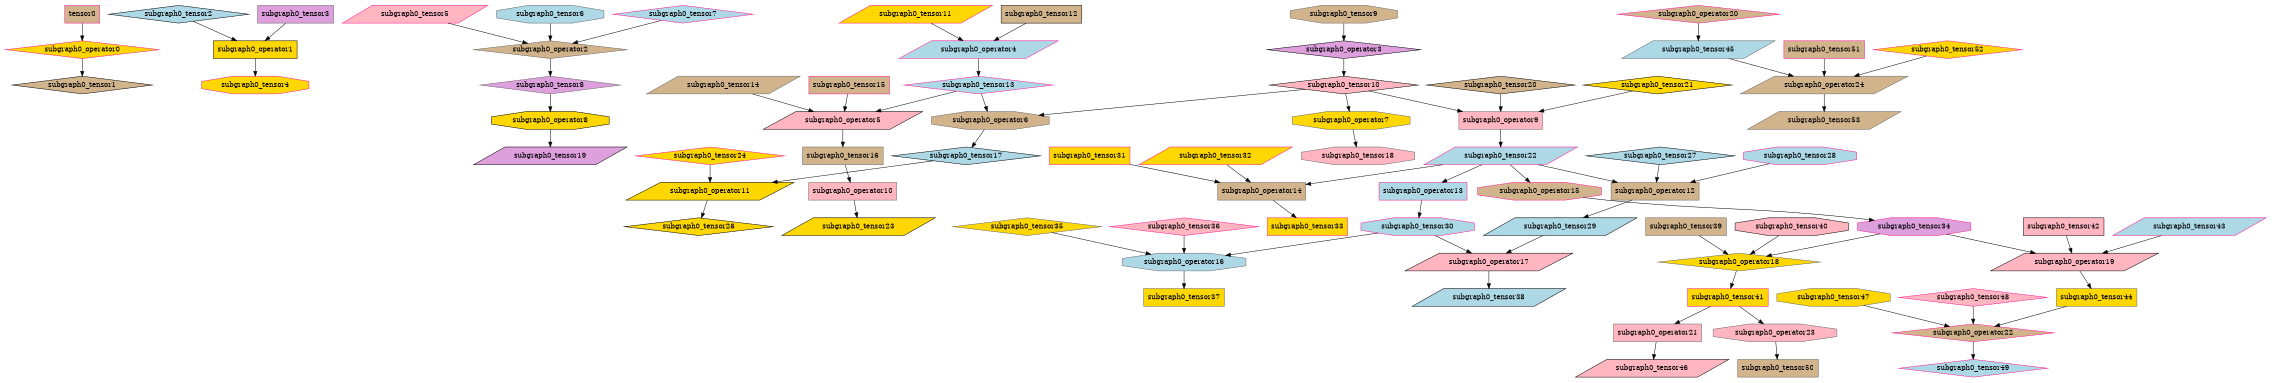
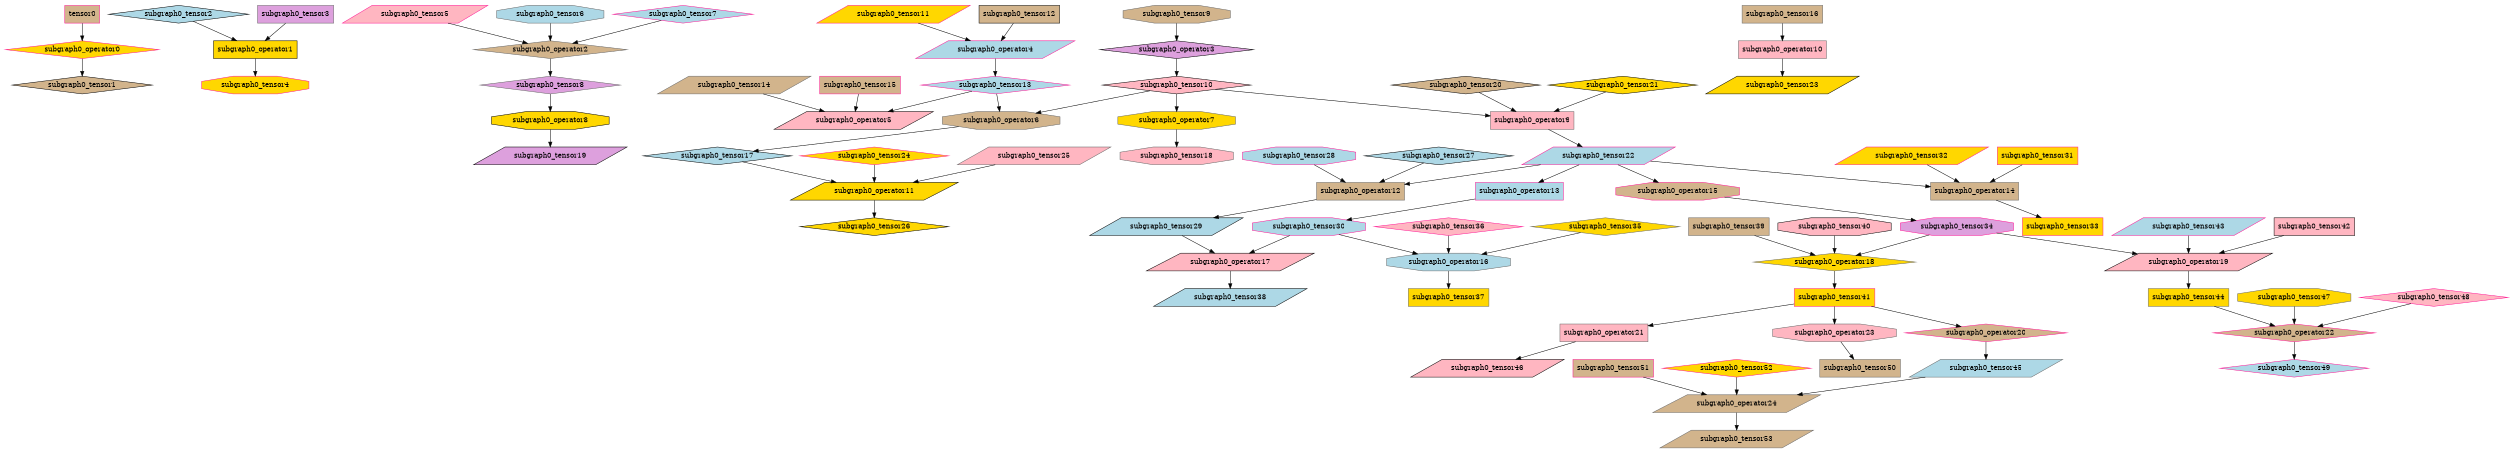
(843, 136) -> none
none -> (1034, 156)
none -> (1914, 316)
